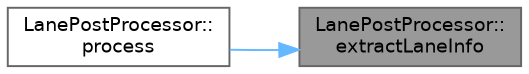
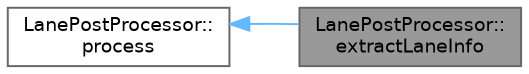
(254, 50) -> (274, 24)
